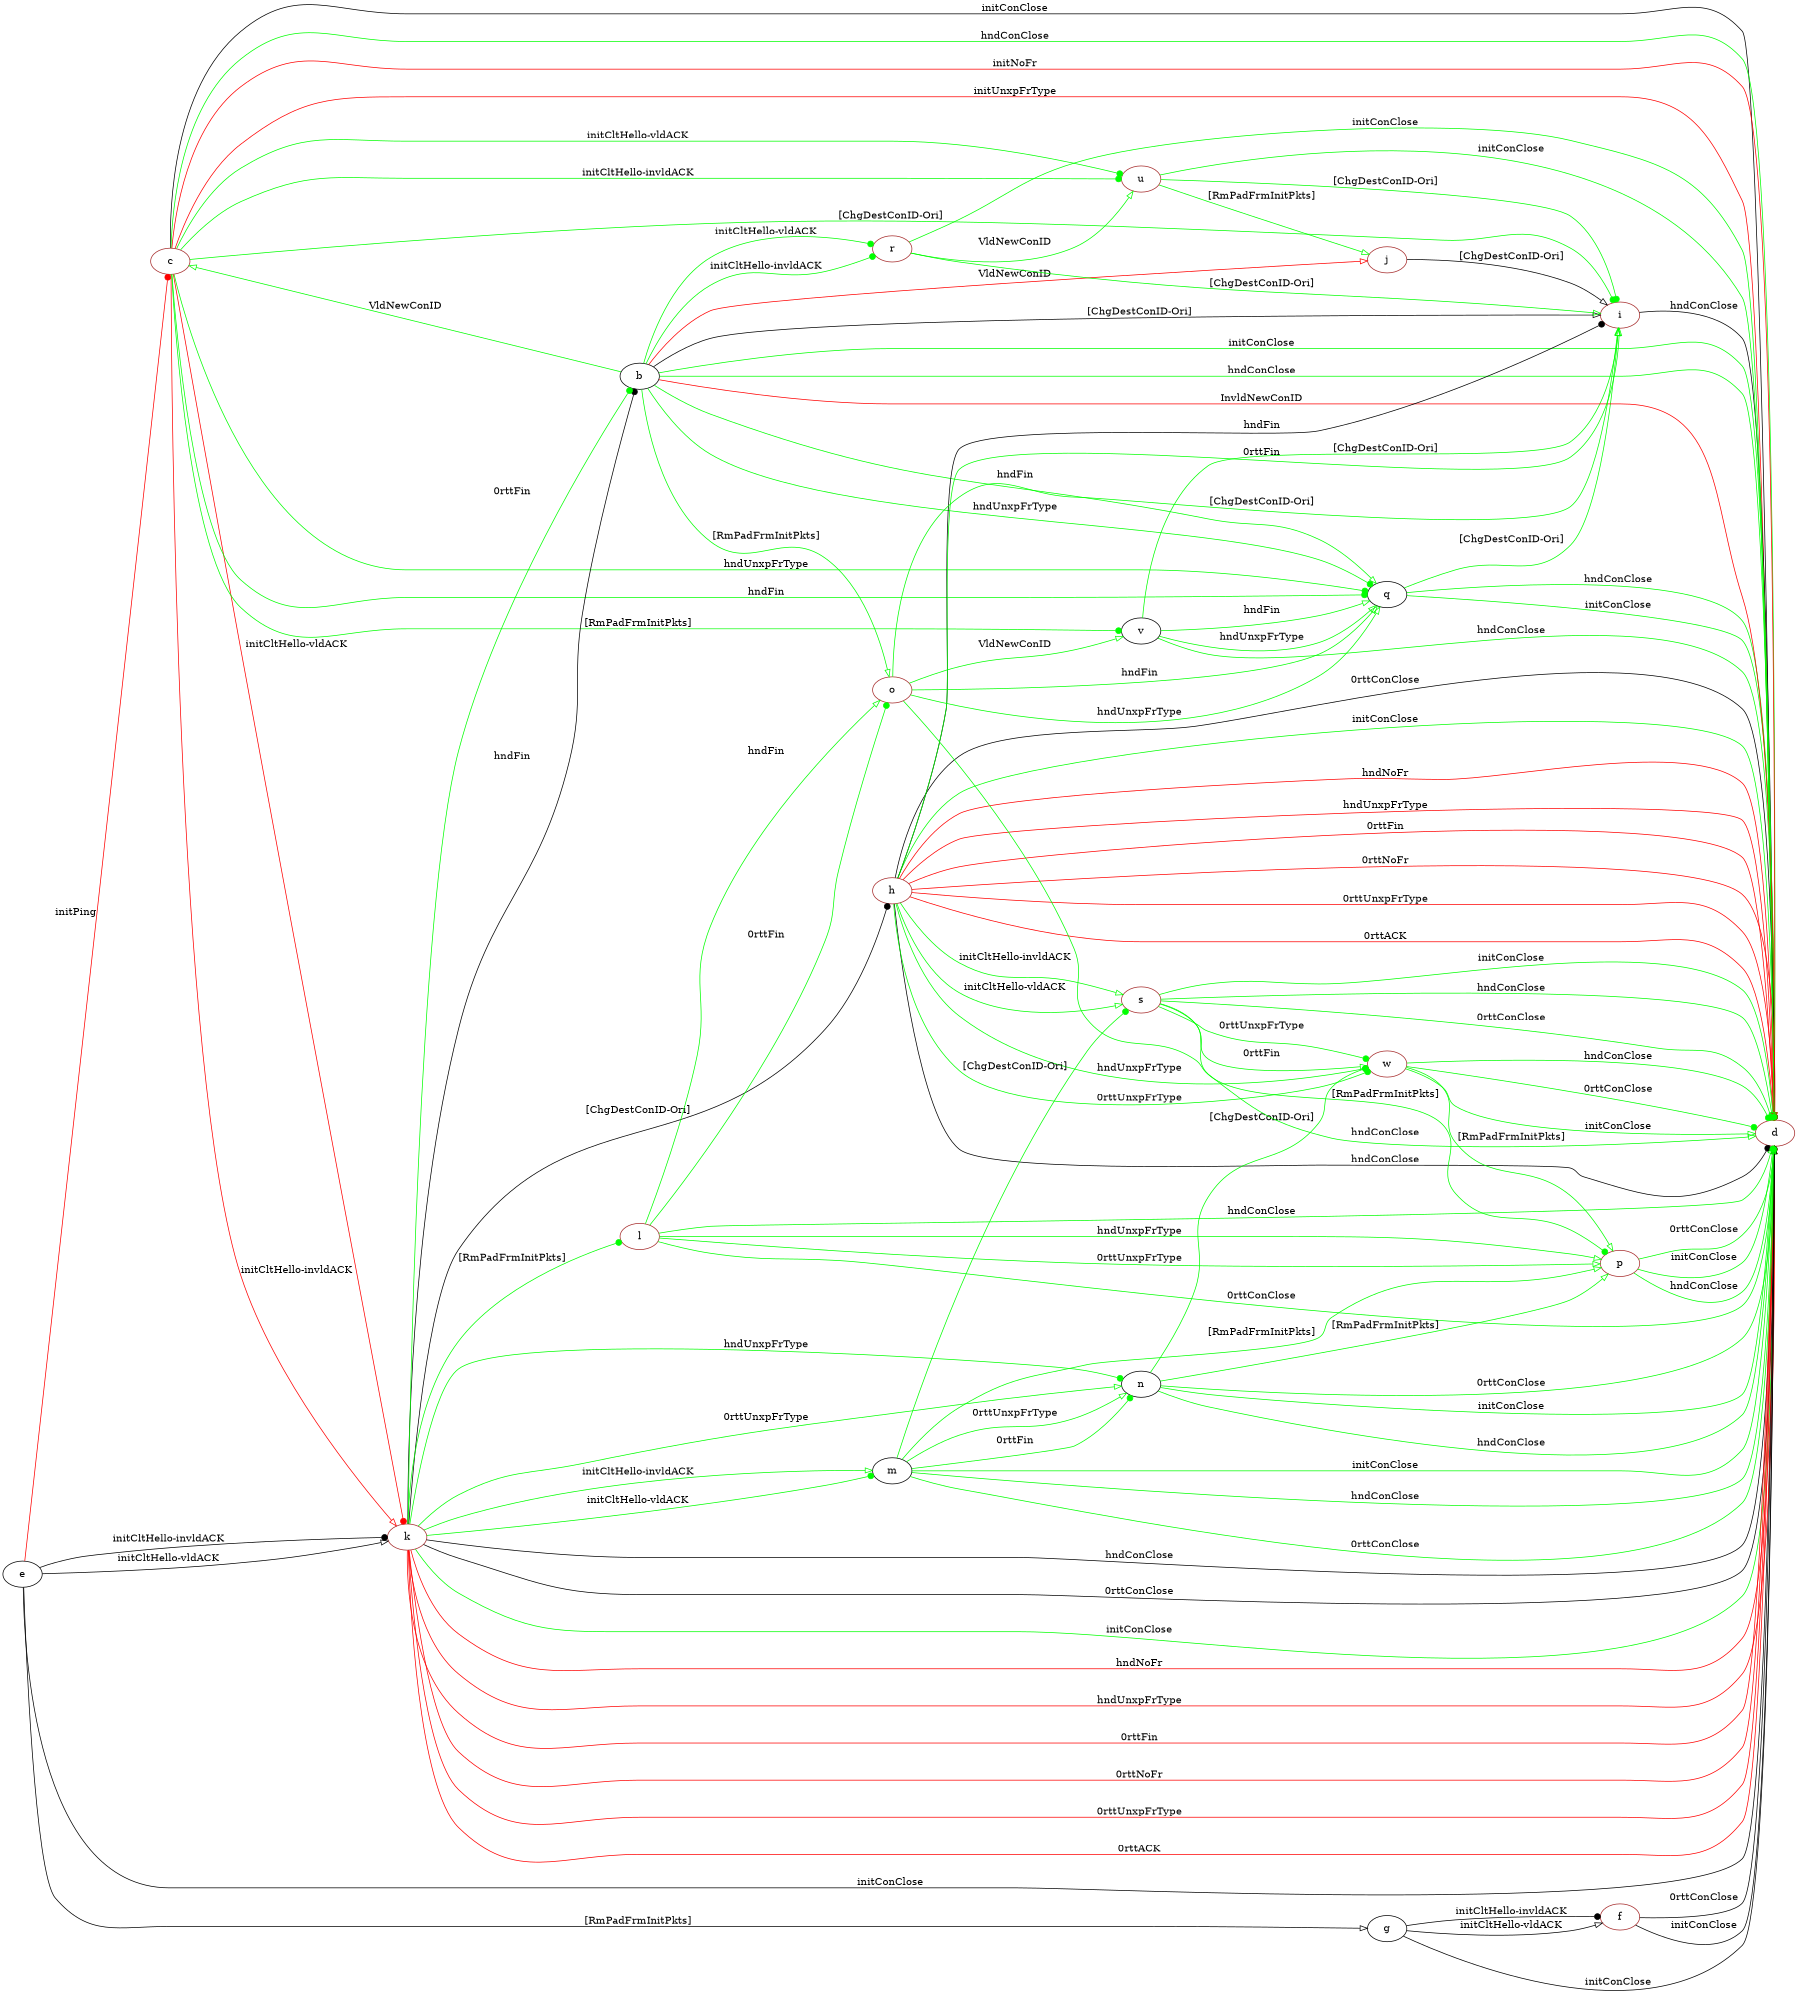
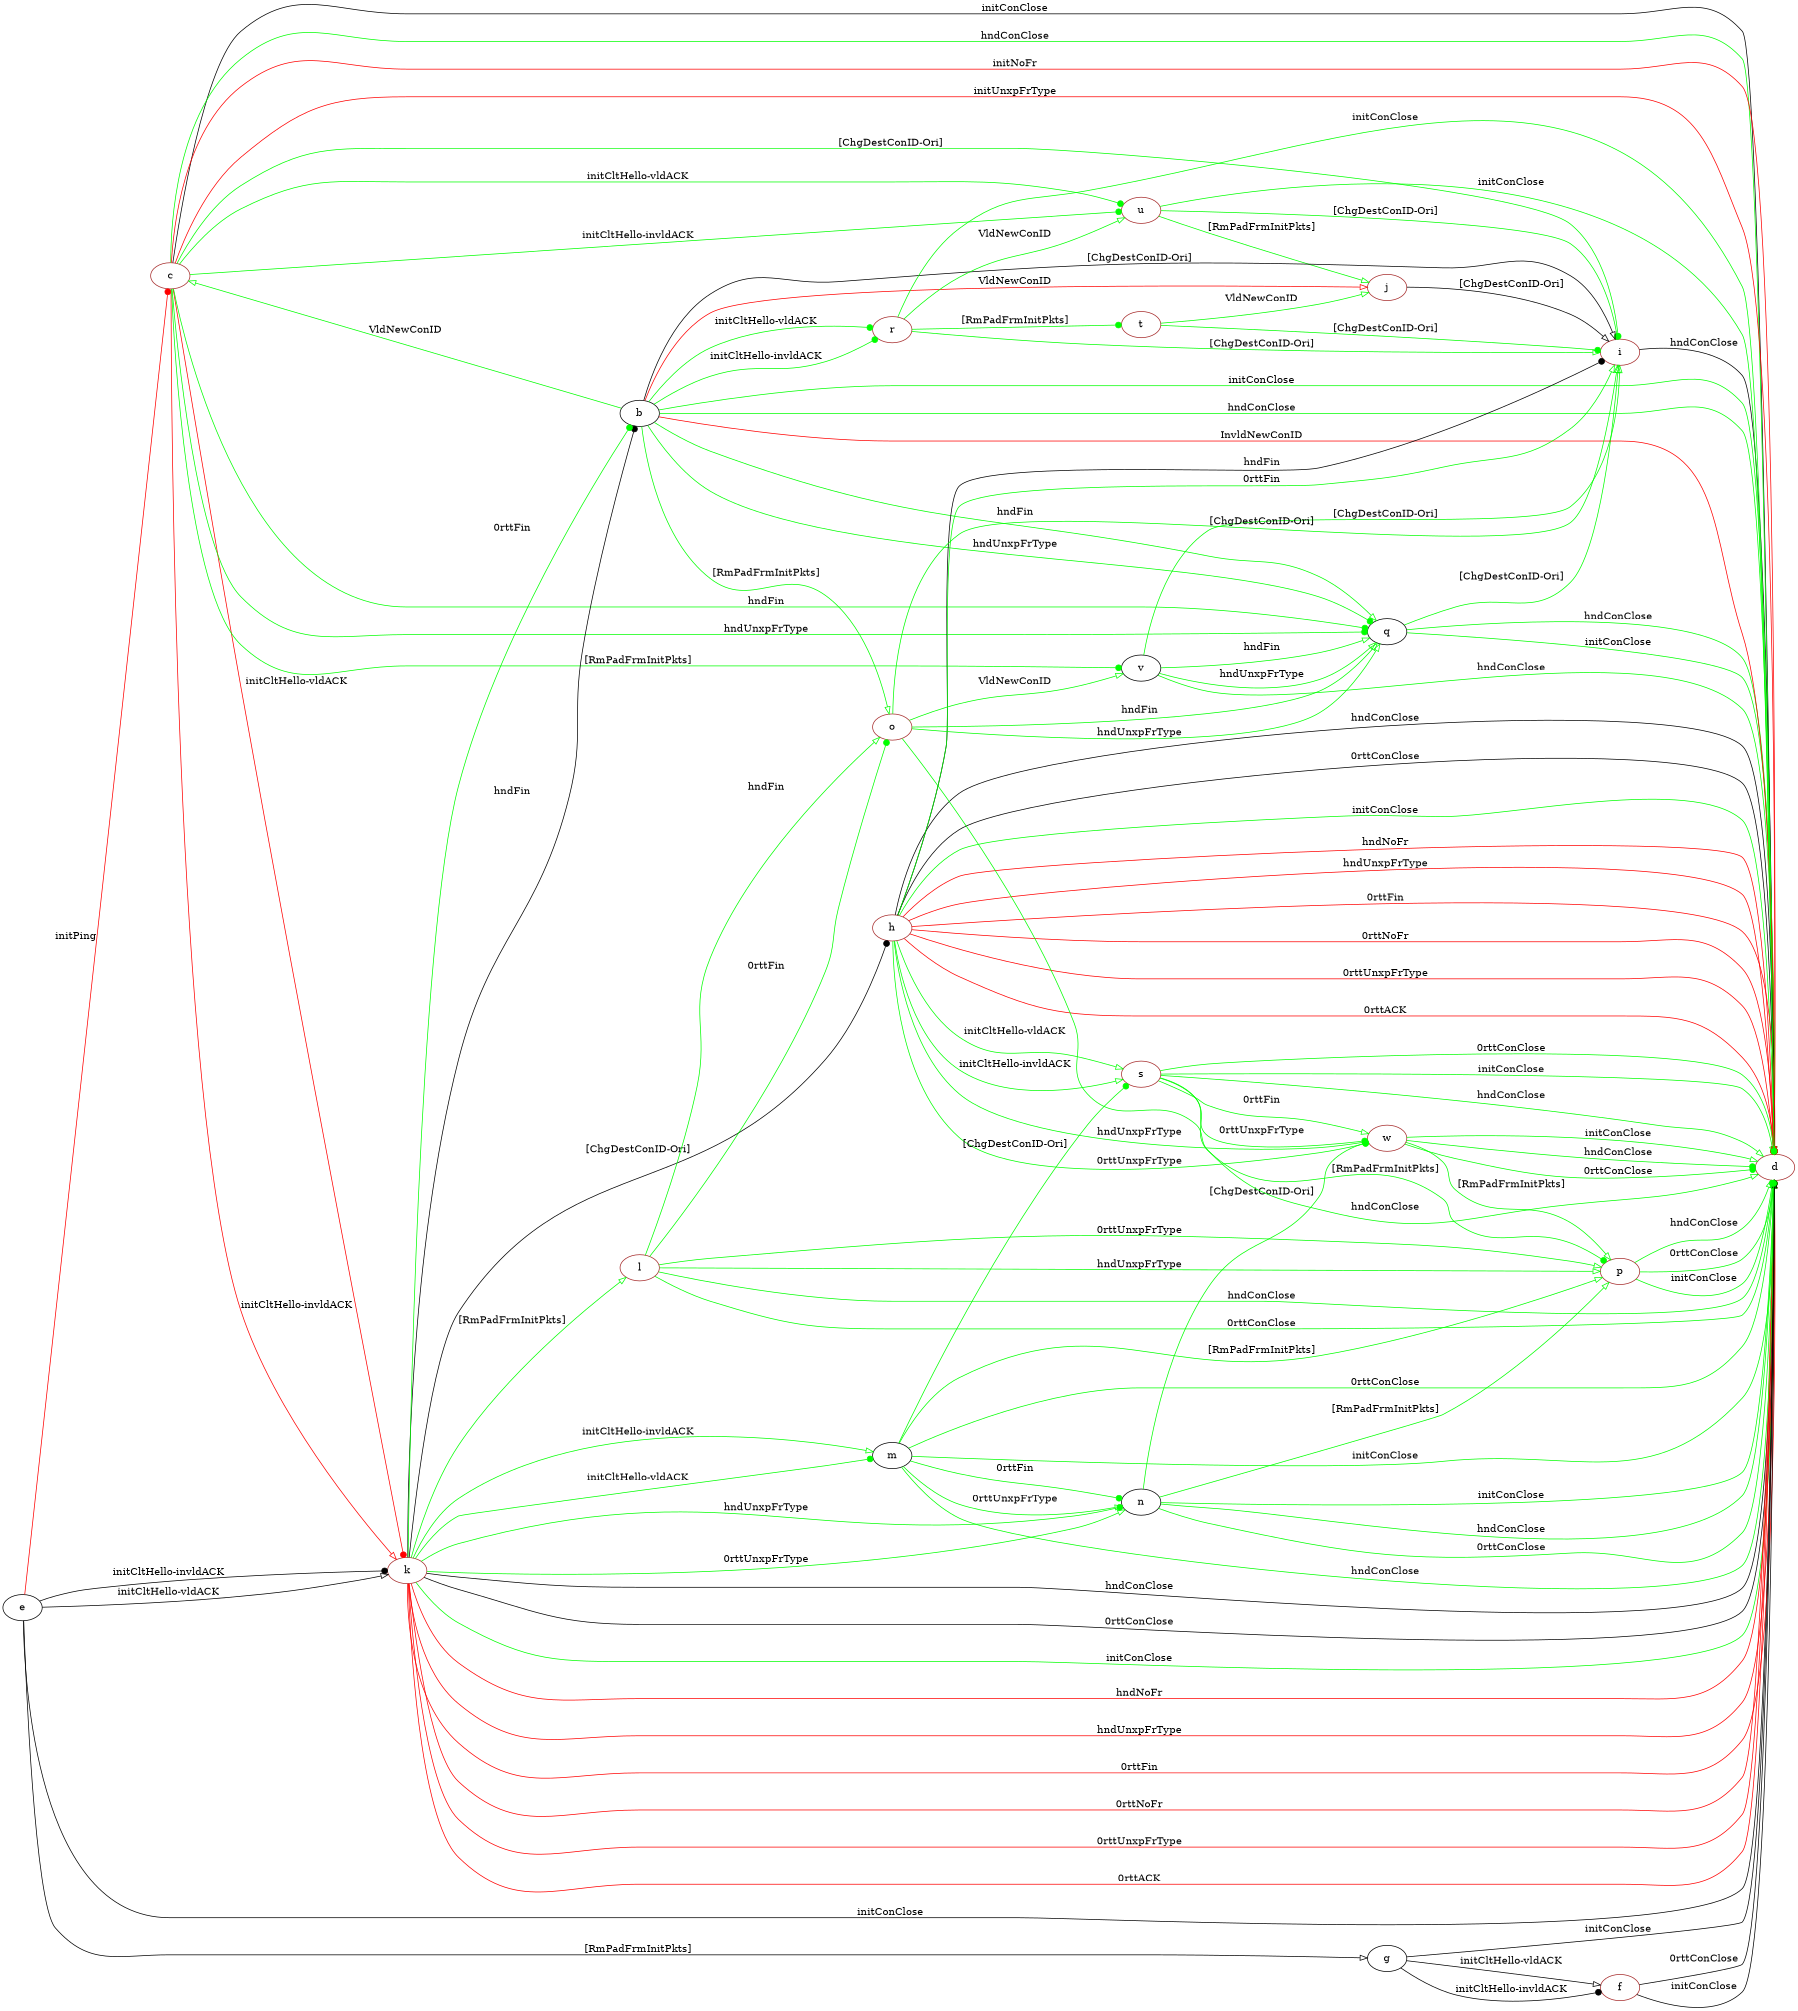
none -> (1141, 325)
(457, 1343) -> (492, 1402)
